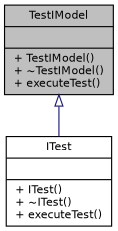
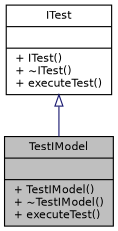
(59, 121) -> (59, 121)
